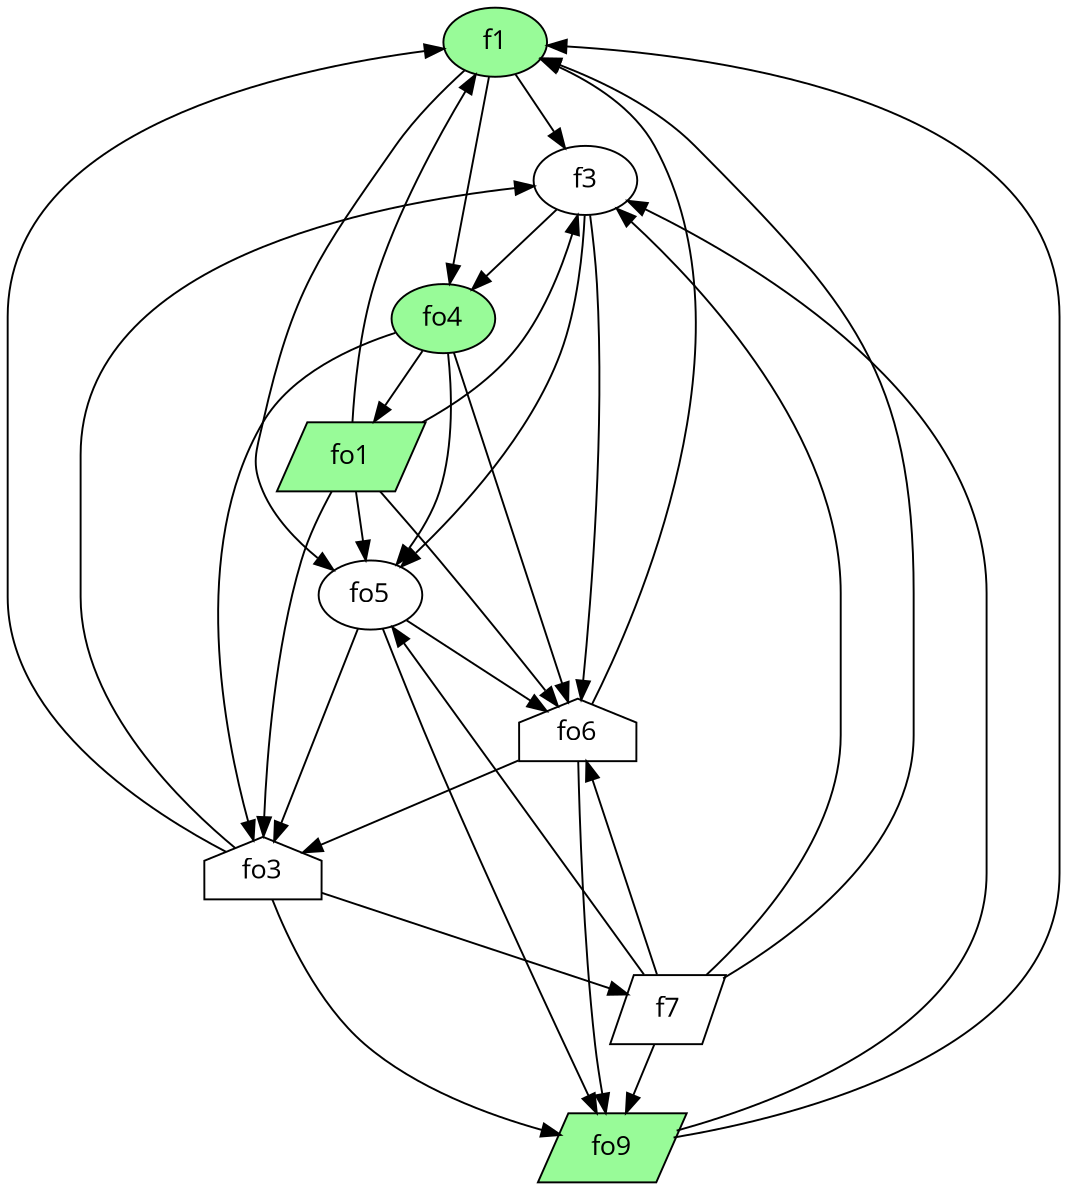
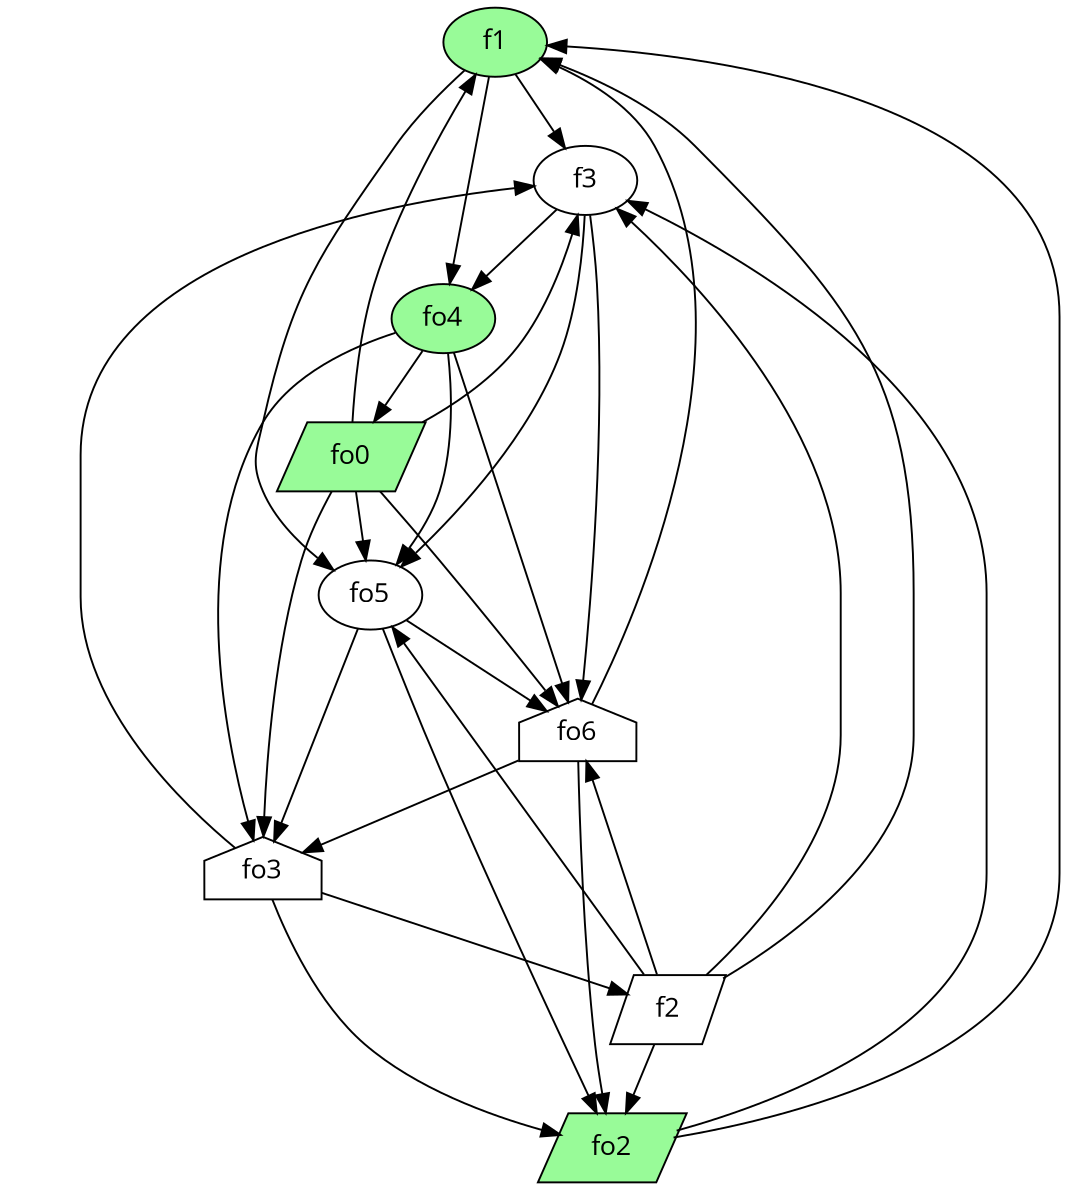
(8, 365) -> none
(351, 457) -> (351, 457)
(668, 1010) -> (668, 1010)
(612, 1148) -> (612, 1148)
